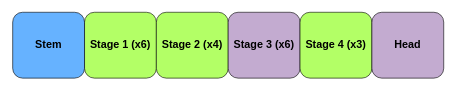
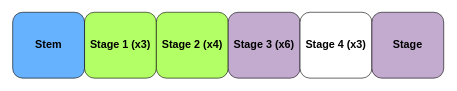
(120, 45) -> (120, 45)
(336, 45) -> (336, 45)
(408, 45) -> (408, 45)
